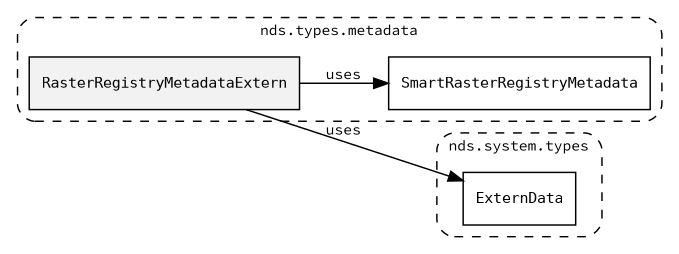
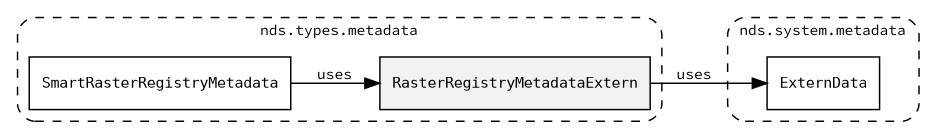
(337, 83) -> (328, 83)
(519, 147) -> (823, 31)
